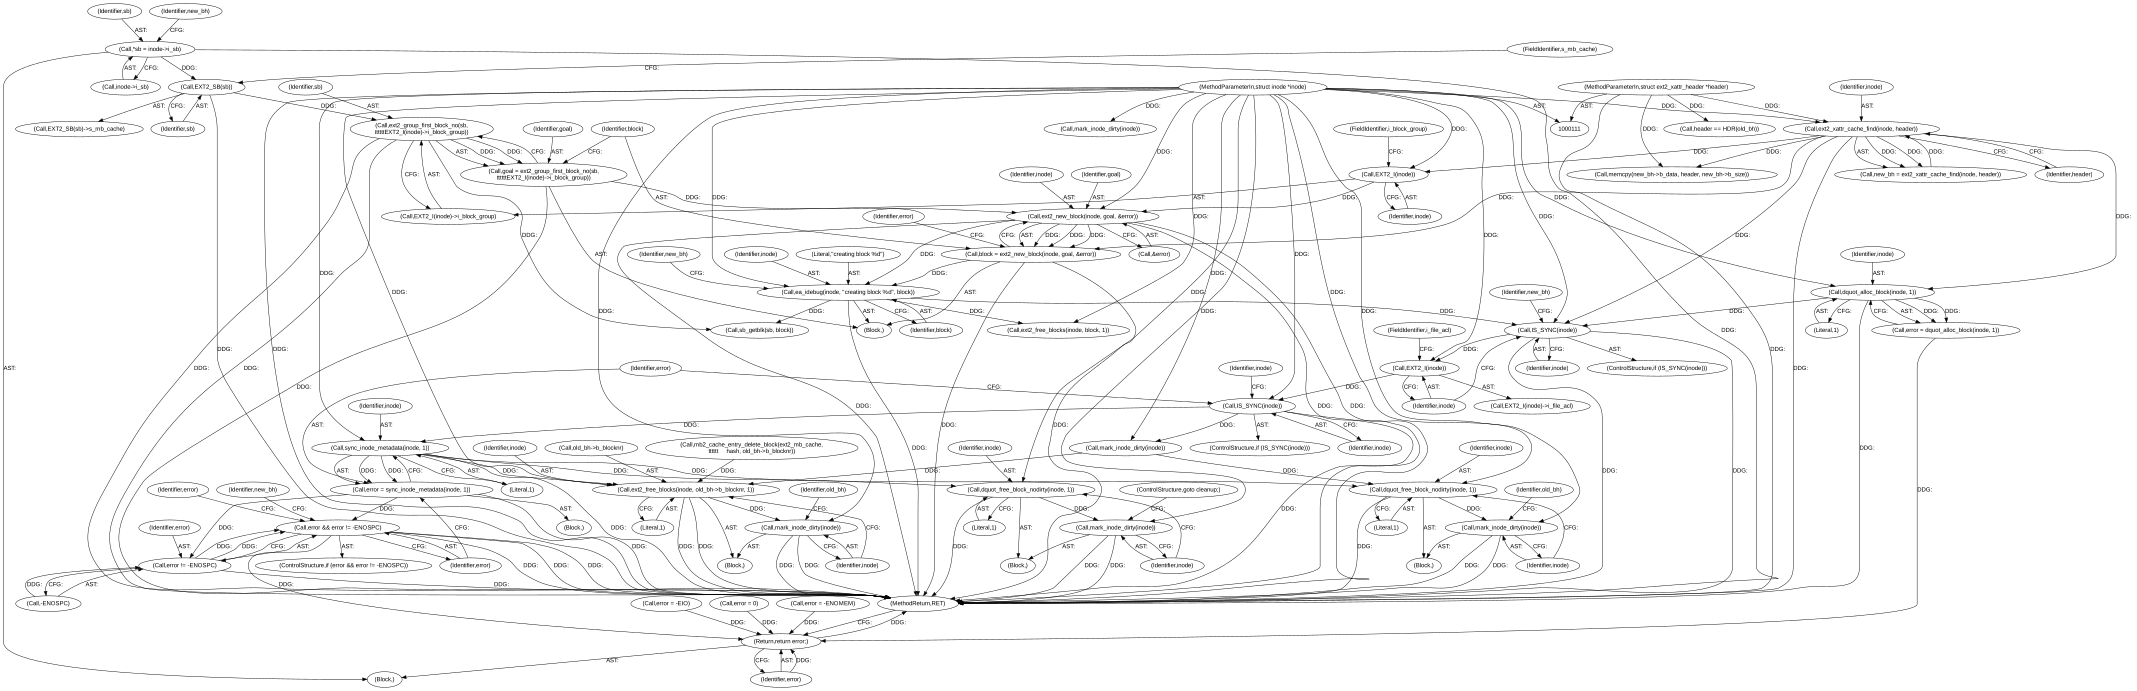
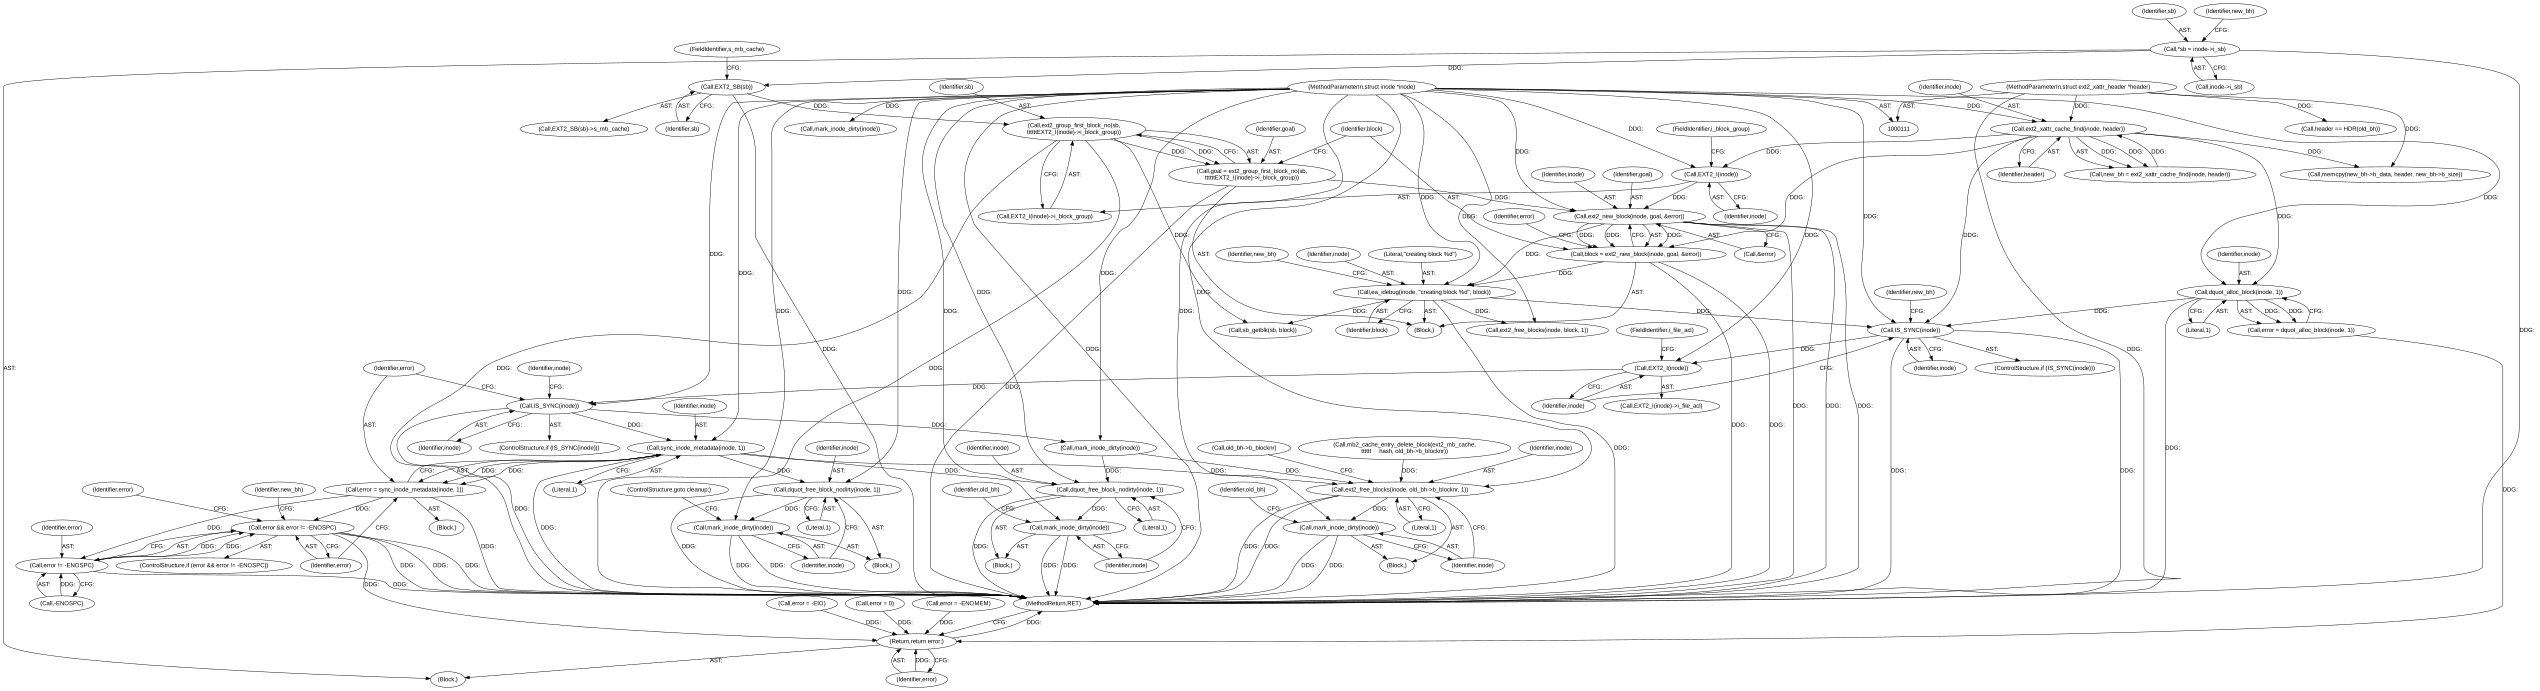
(2037, 152) -> (2055, 152)
(654, 471) -> (1348, 471)
(1793, 573) -> none
